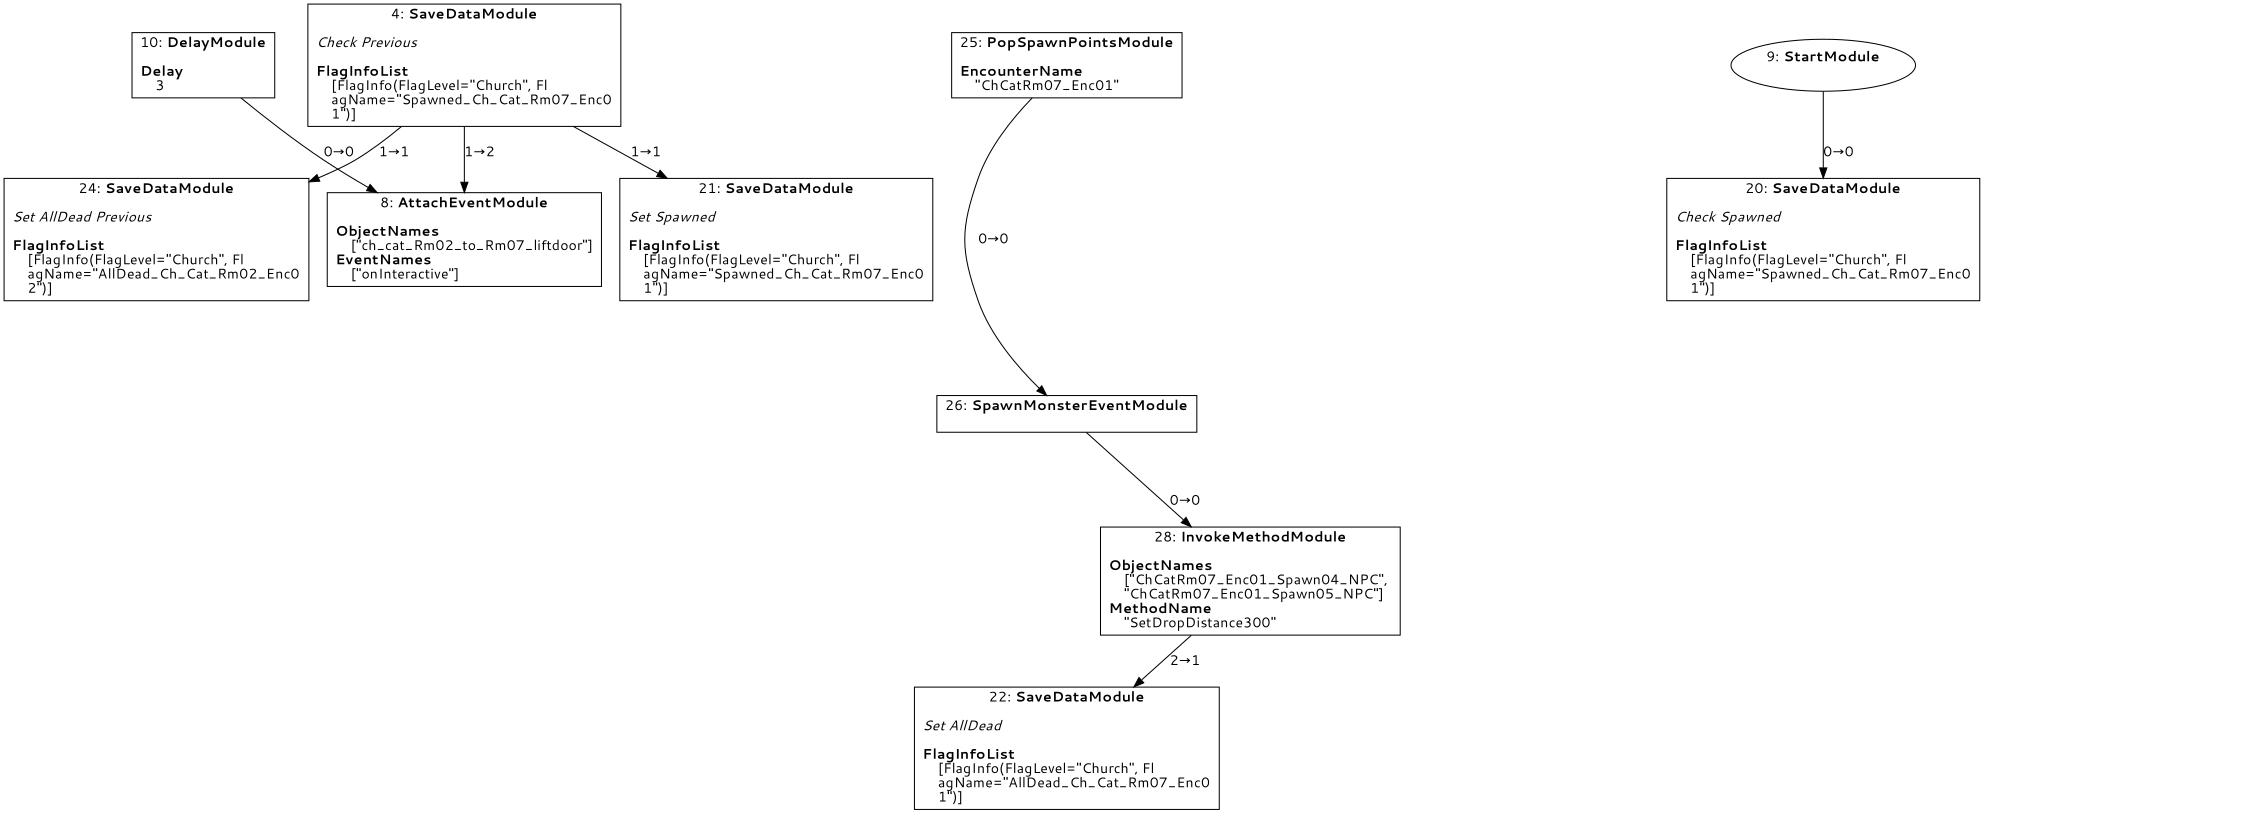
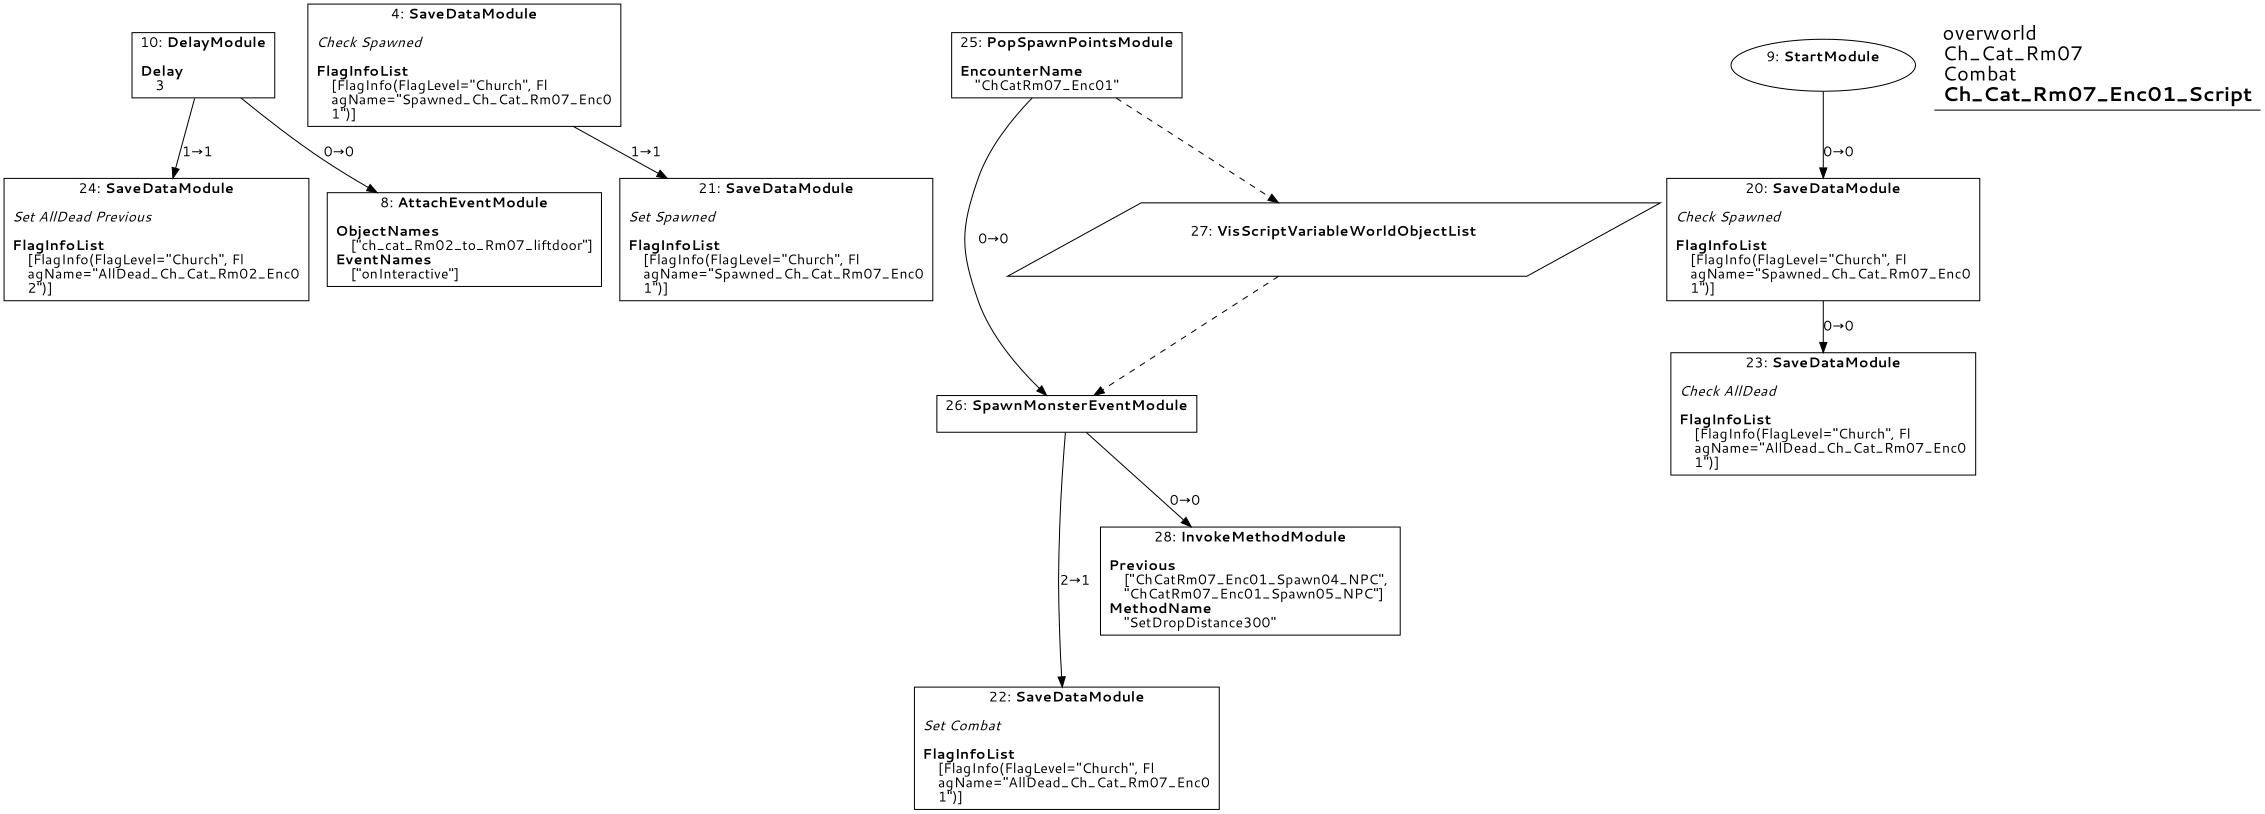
(367, 43) -> (369, 43)
none -> (2098, 65)
(464, 154) -> none
(362, 156) -> (185, 133)
none -> (1334, 240)
none -> (1823, 414)
(1161, 566) -> (1143, 566)
(1167, 658) -> (1059, 554)
(962, 726) -> (962, 726)
